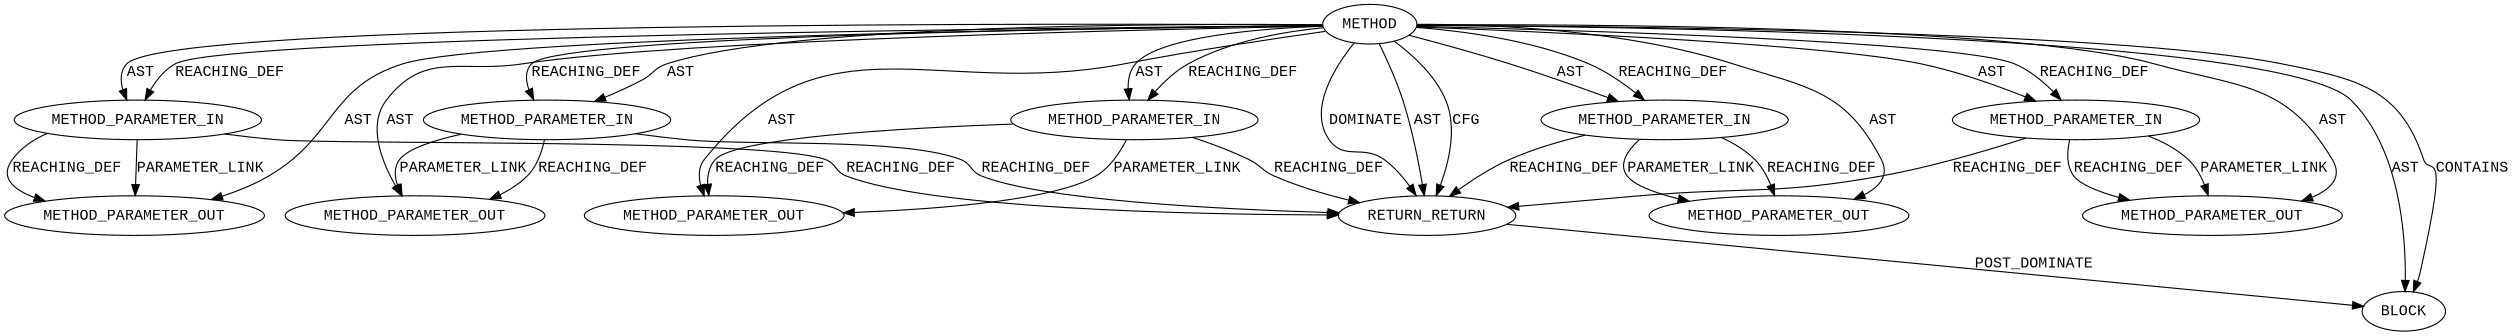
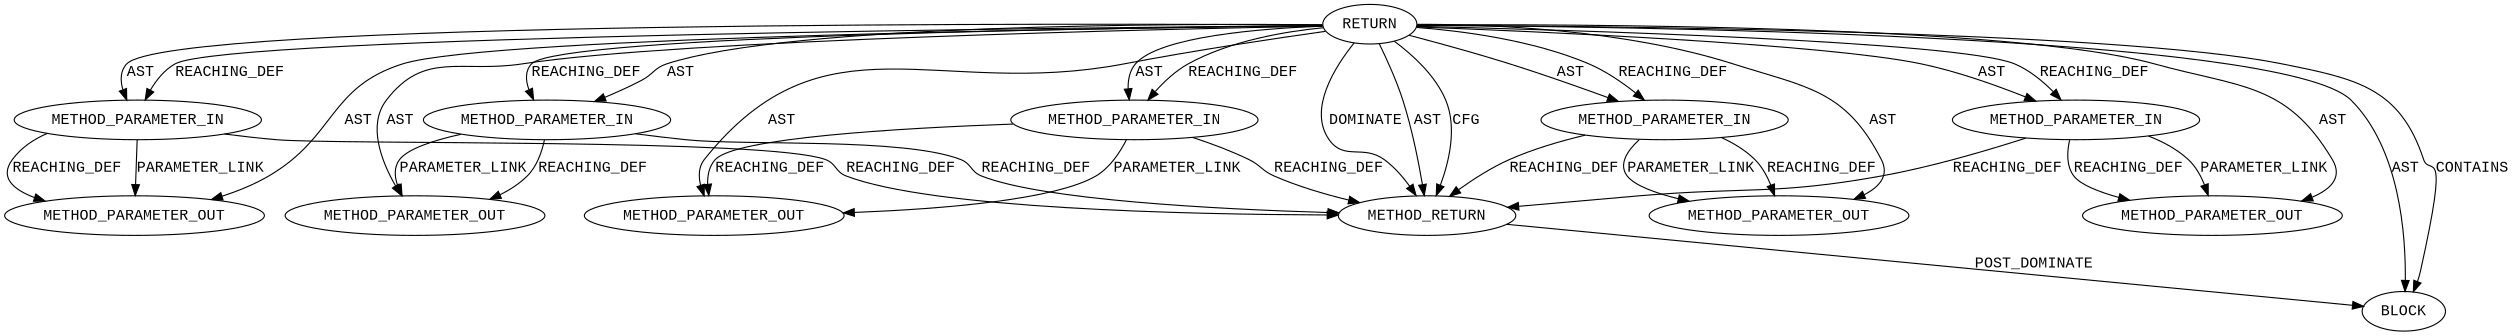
(1370, 24) -> (1370, 24)
(1427, 216) -> (1427, 216)
